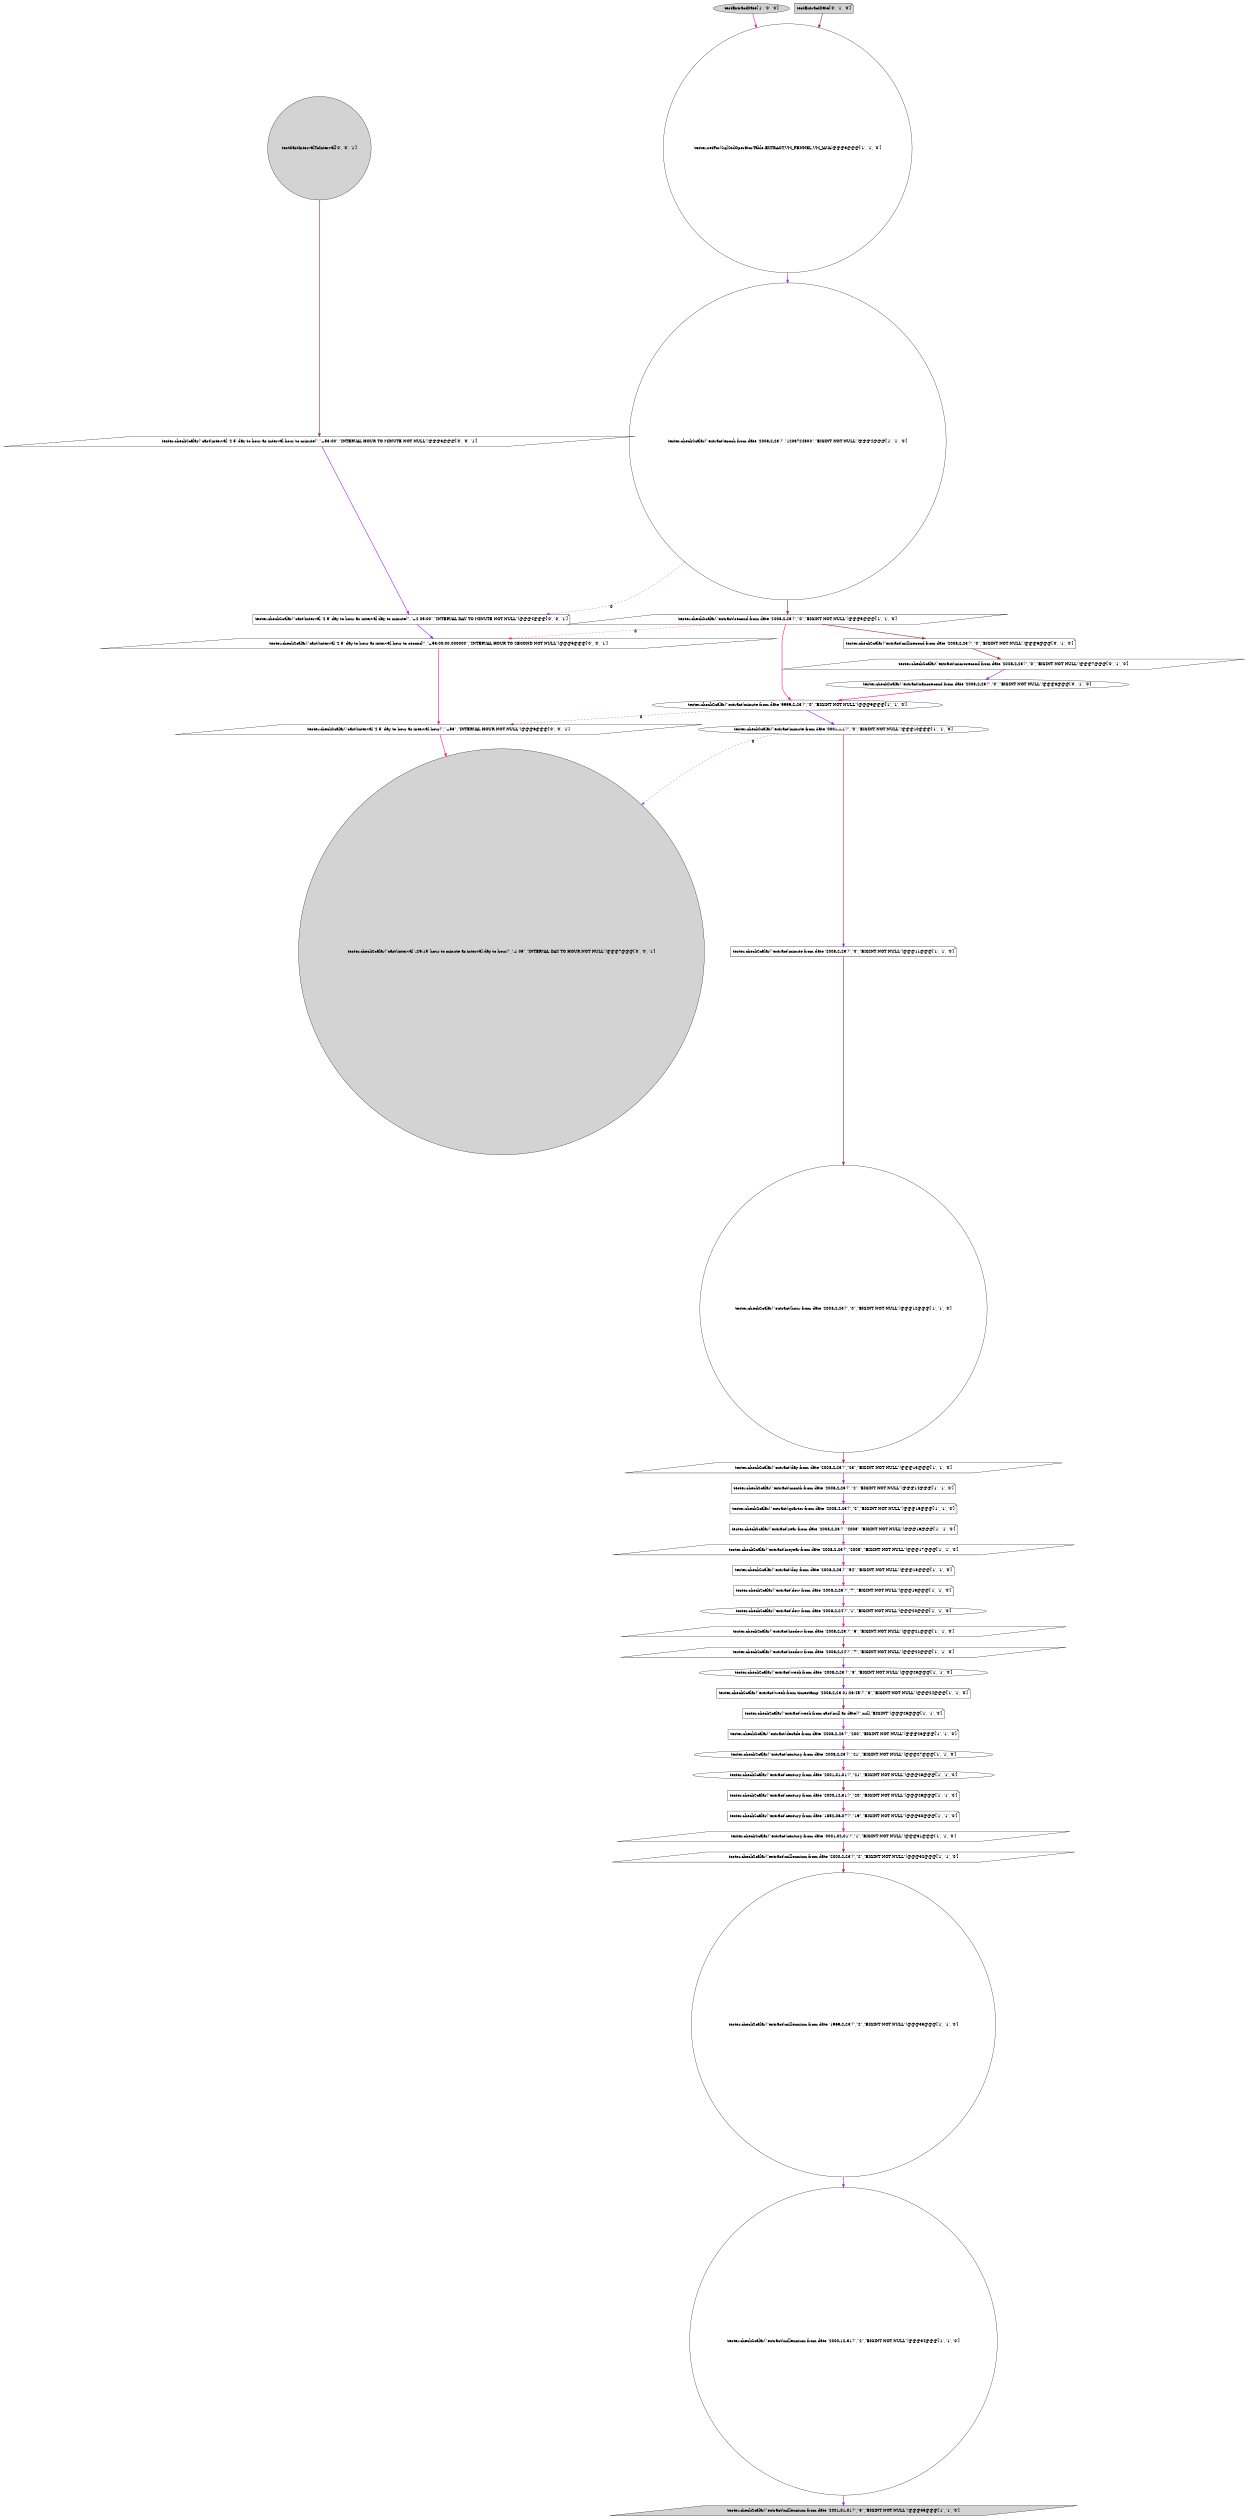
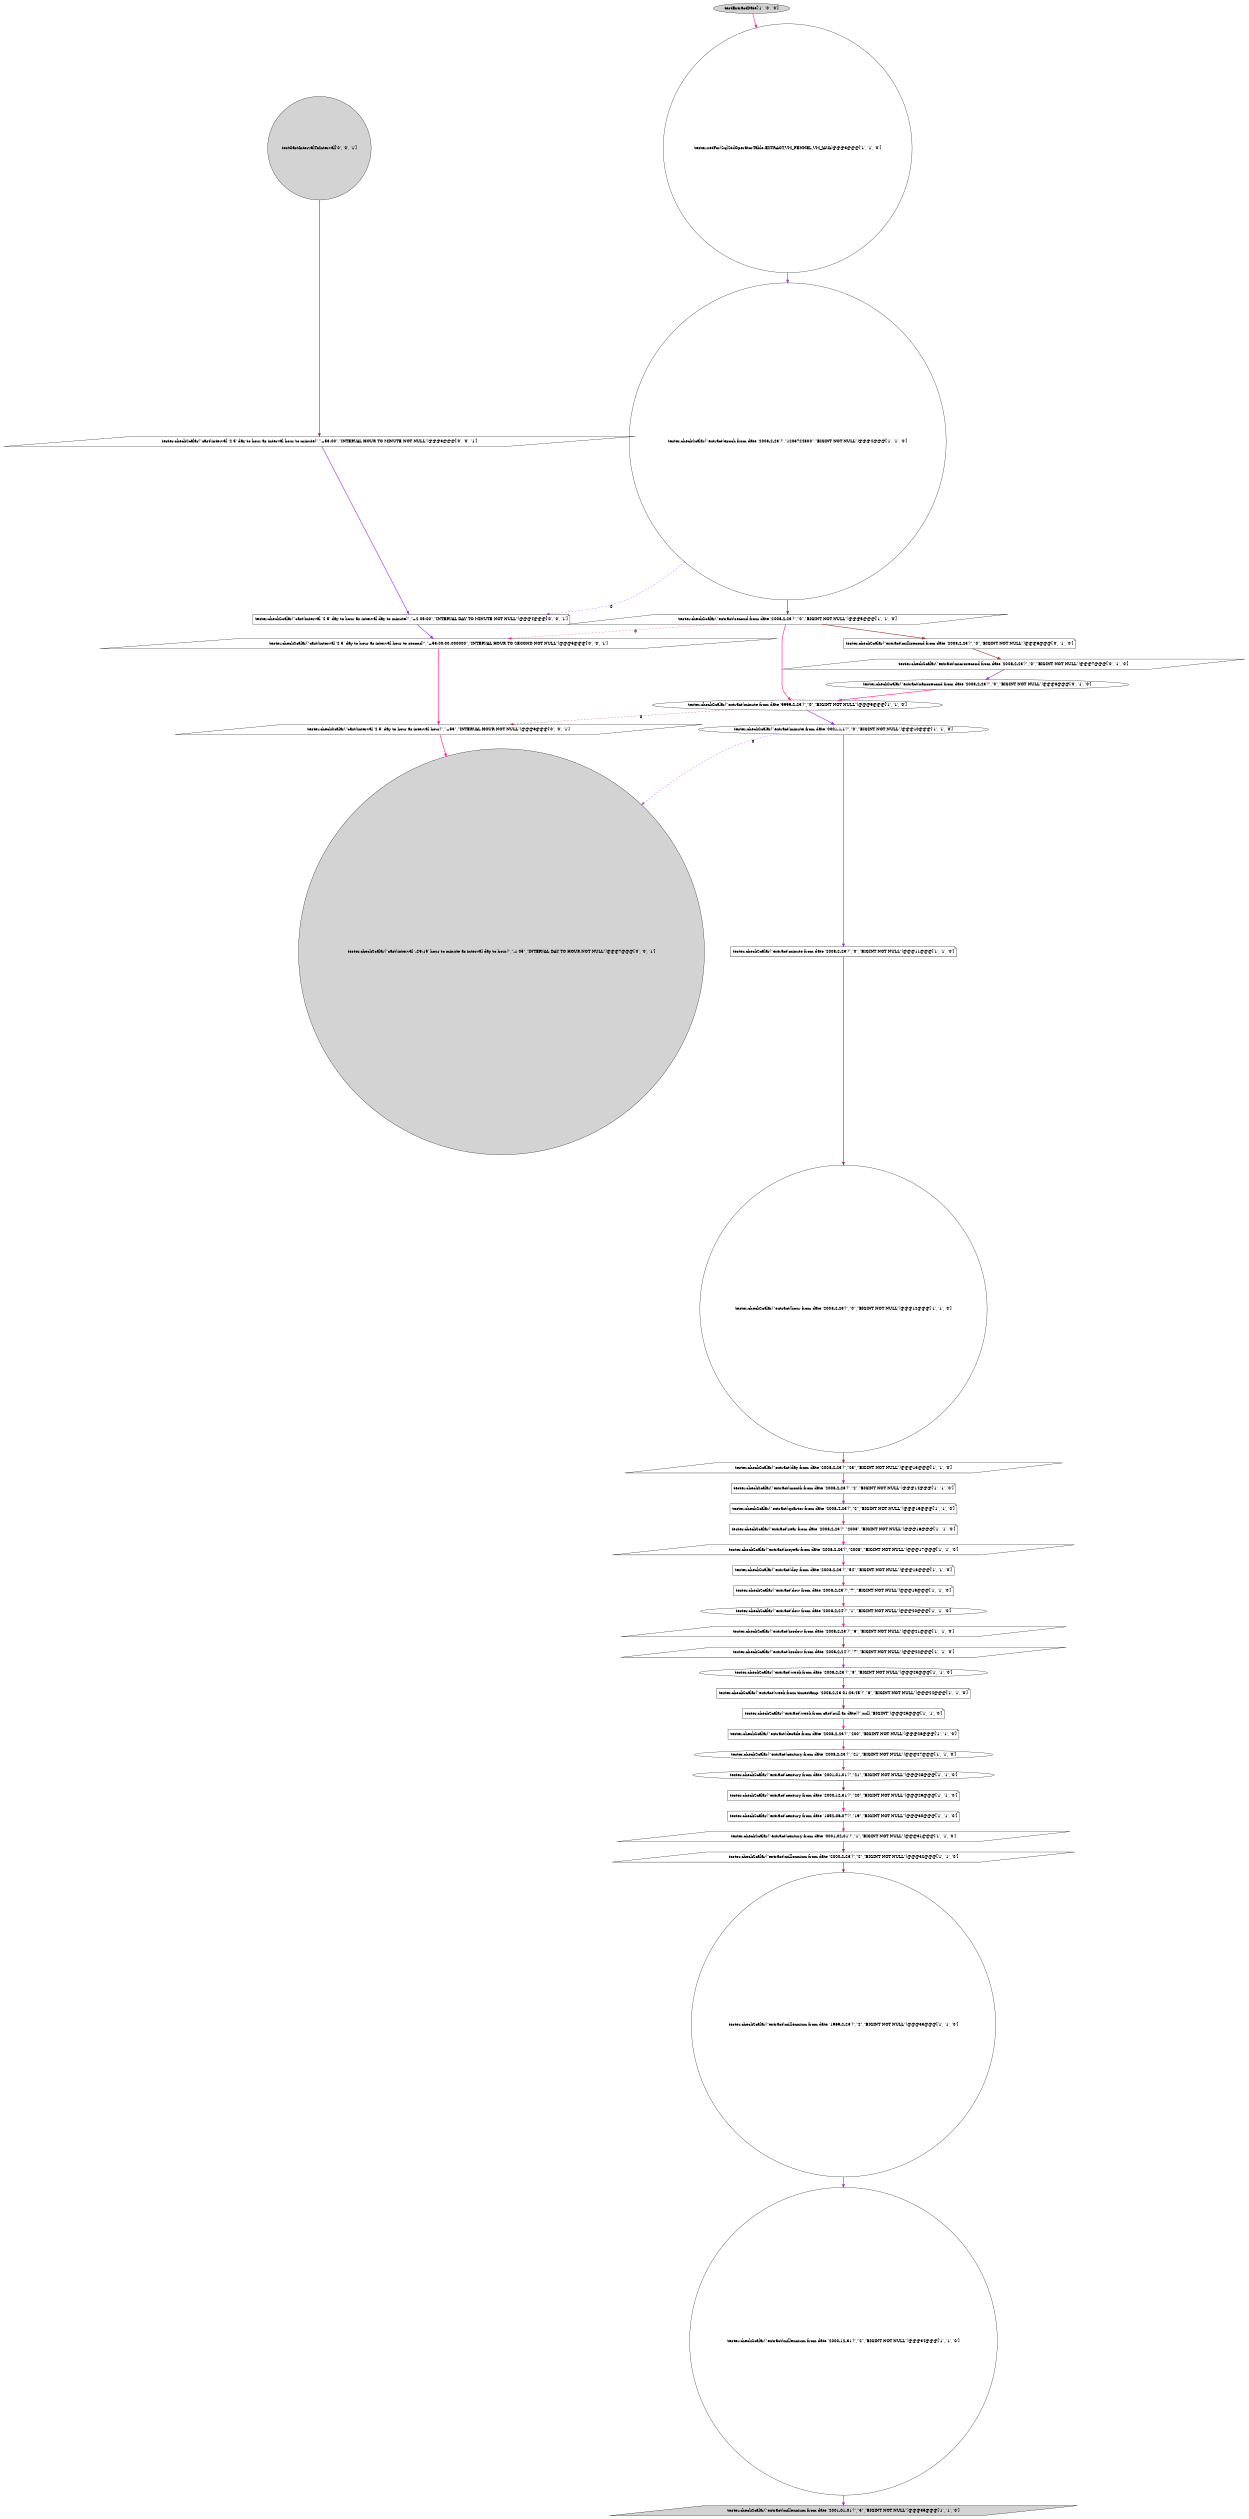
(824, 8) -> none
